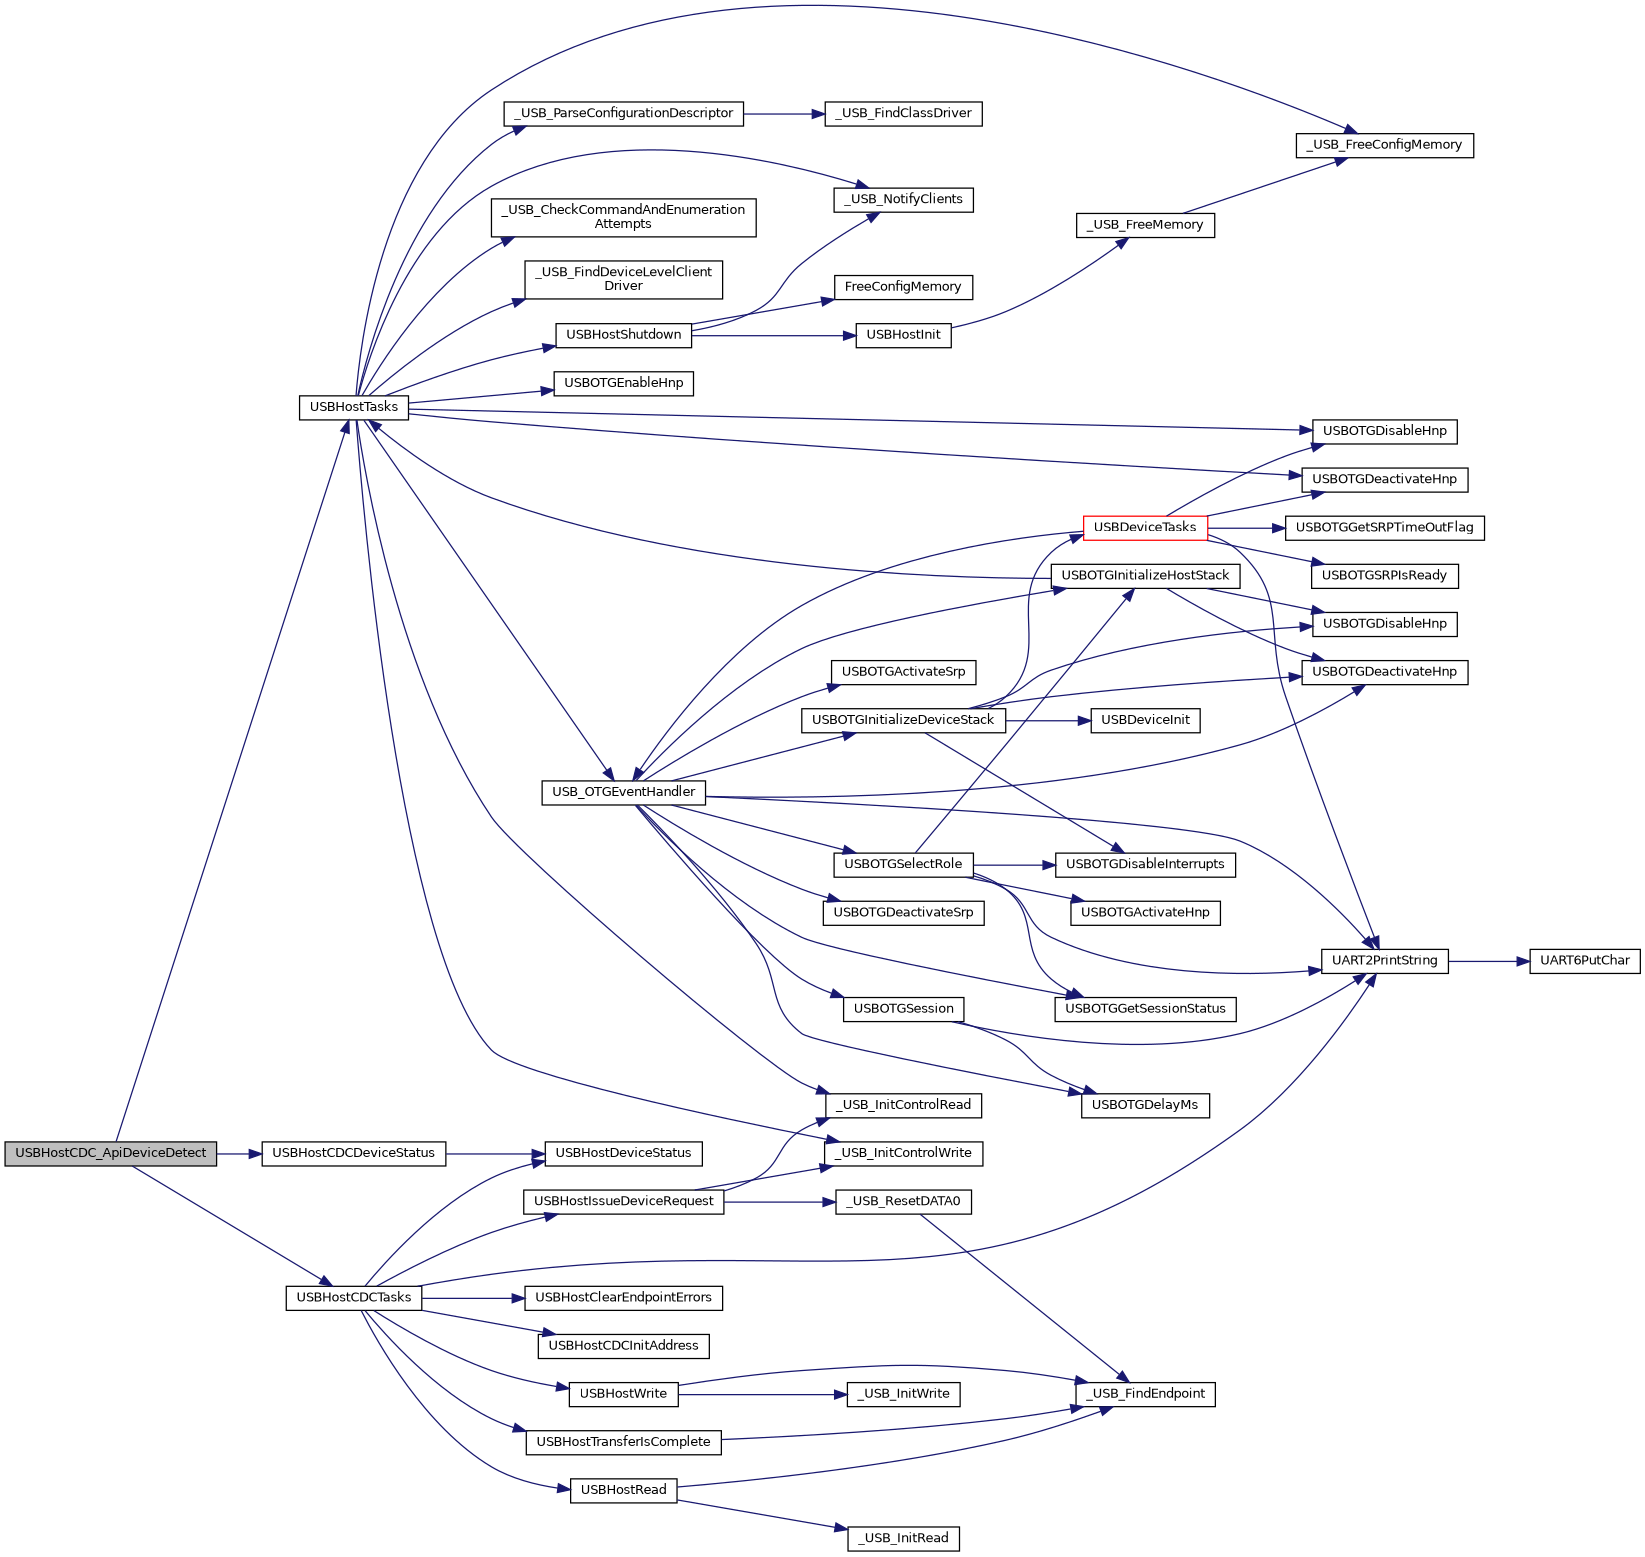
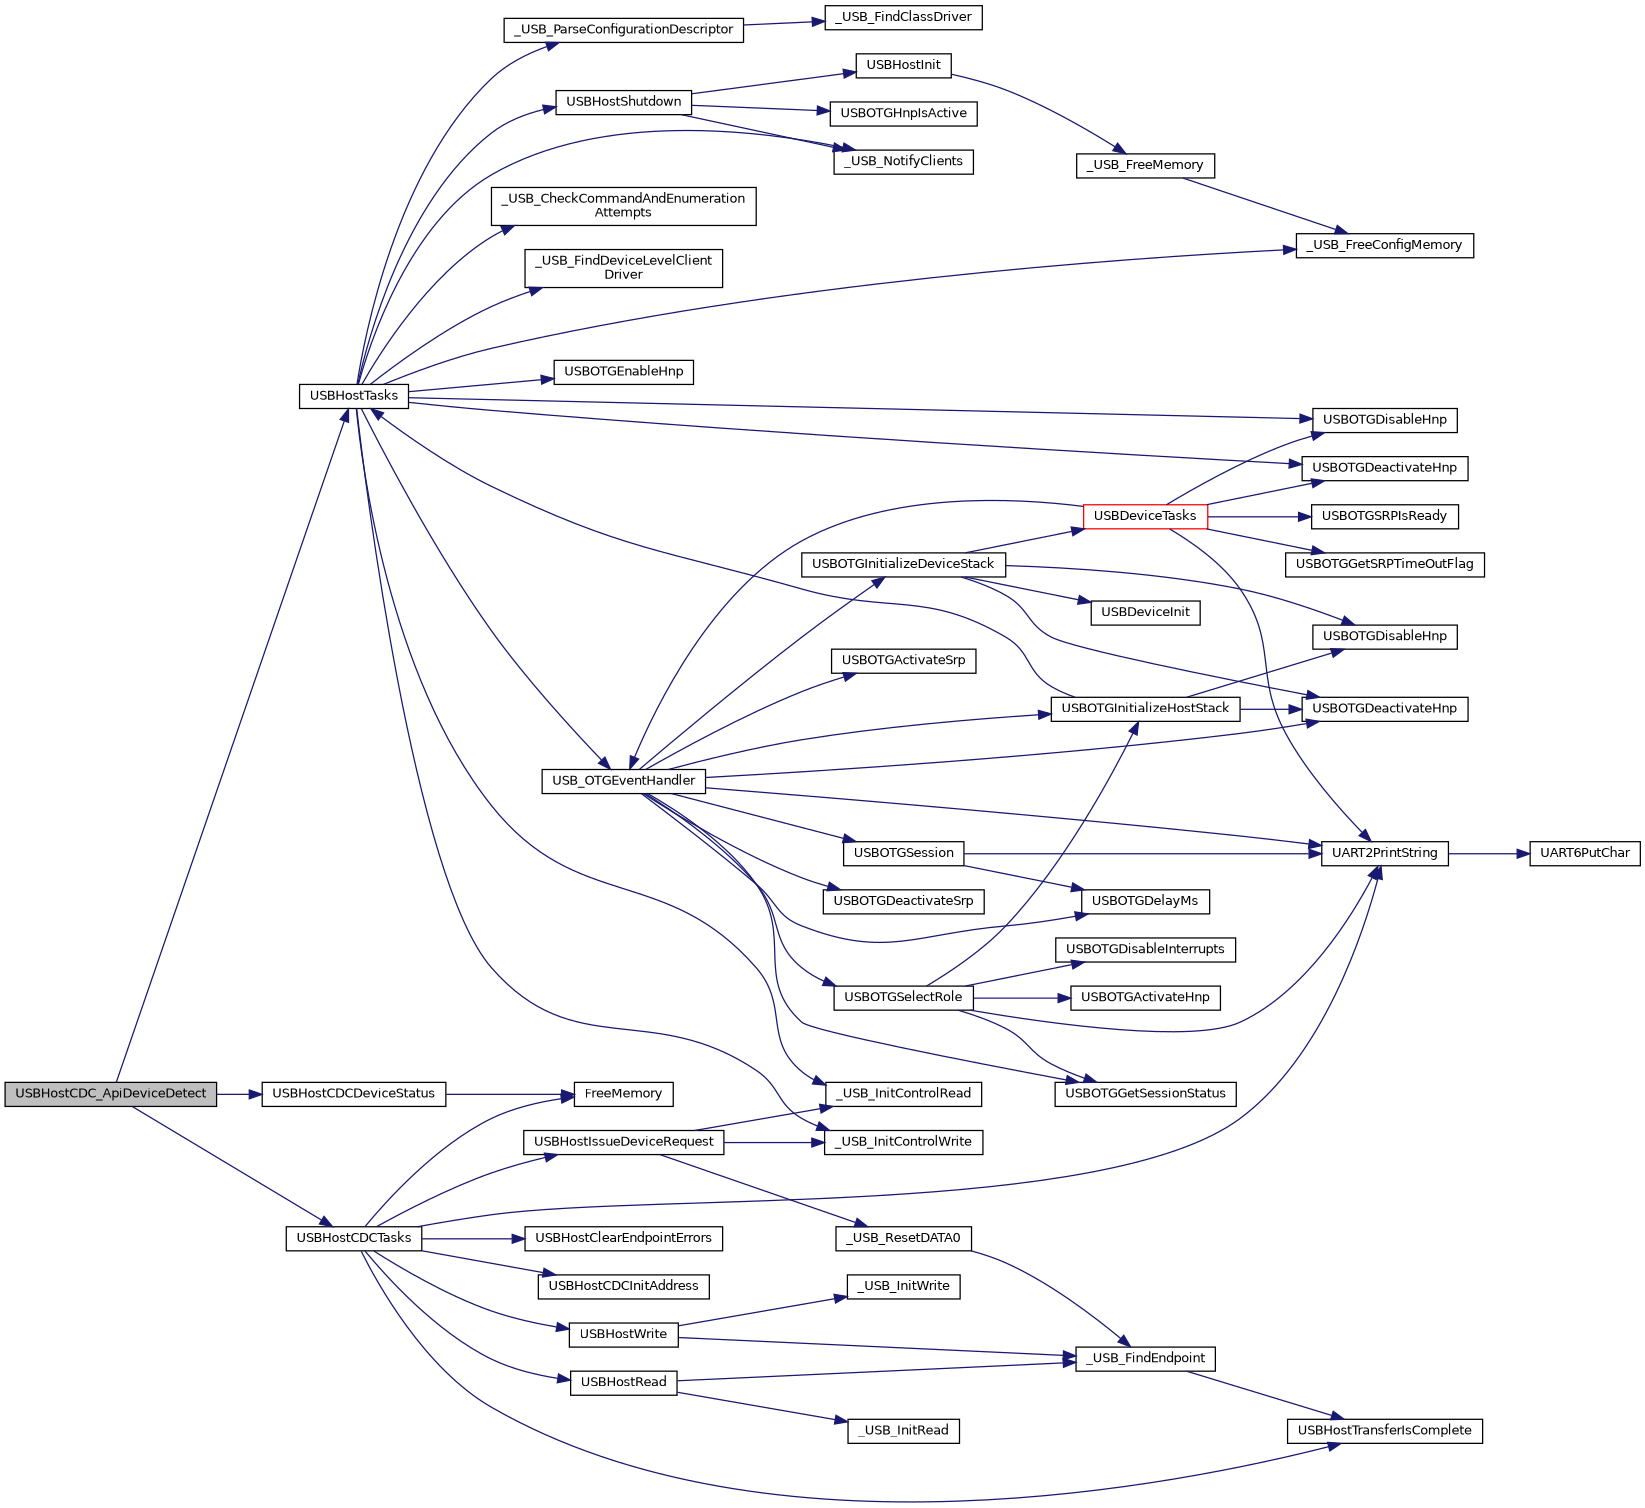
(904, 288) -> (904, 114)
(1024, 792) -> none
(624, 1154) -> (624, 1094)
(897, 1429) -> (1259, 1393)
